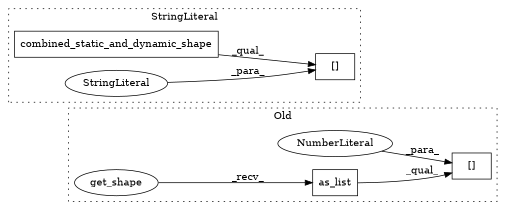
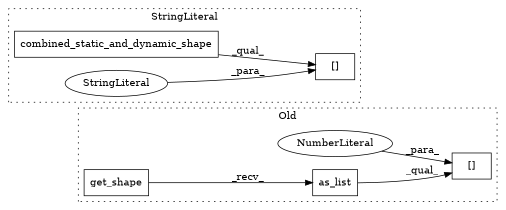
(116, 183) -> (116, 183)
